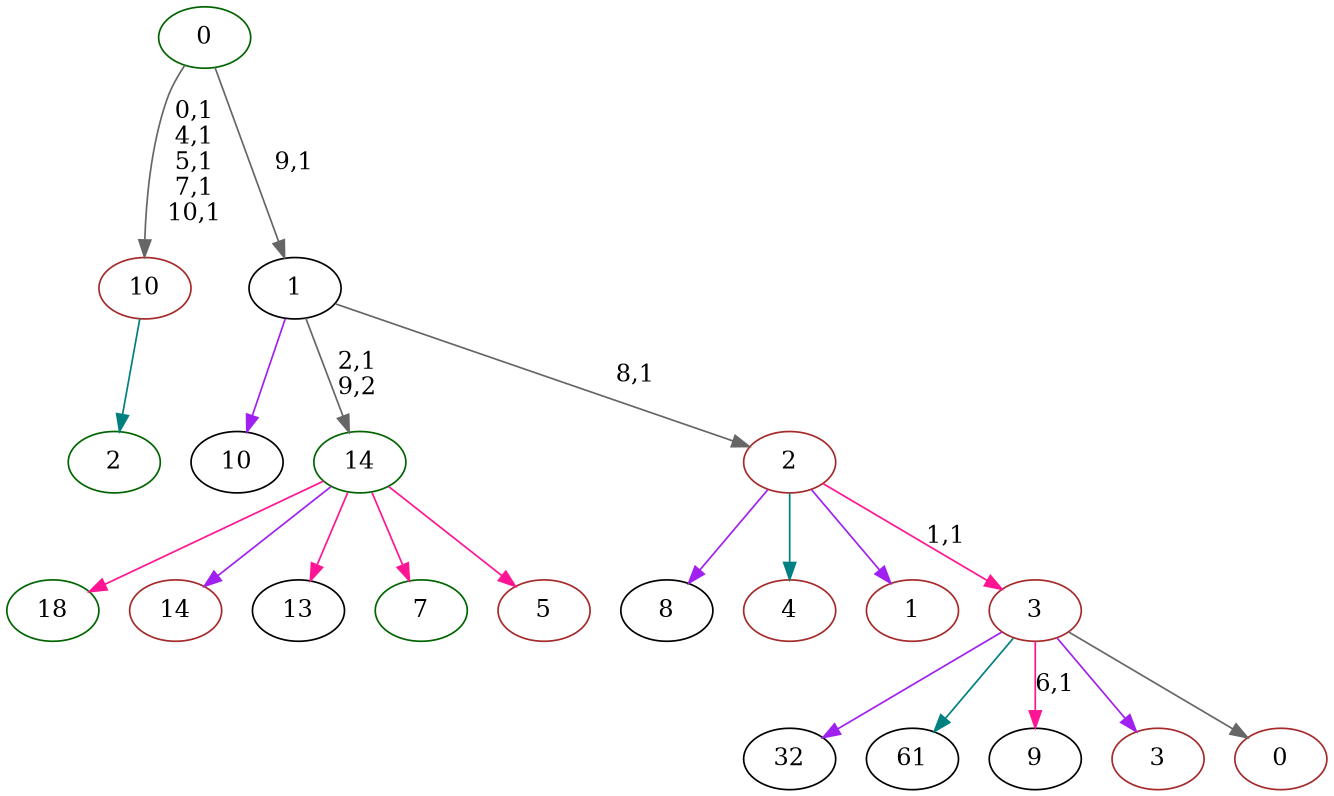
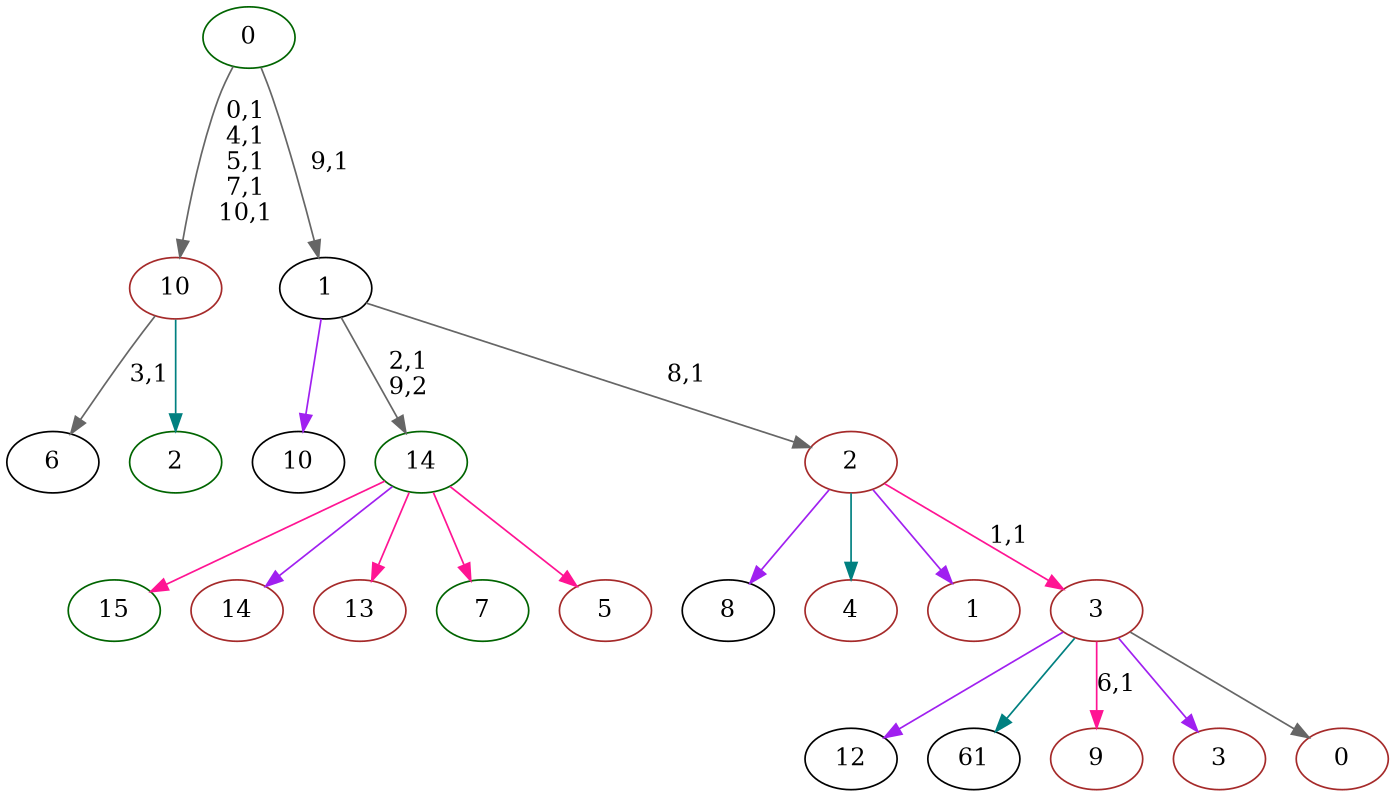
none -> (53, 462)
(53, 611) -> (114, 611)
(298, 611) -> (360, 611)
(790, 759) -> (851, 759)
(1035, 759) -> (1097, 759)
